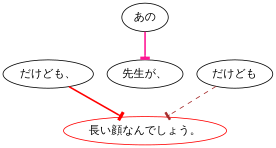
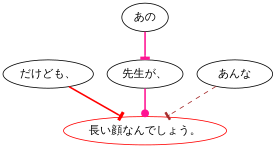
(235, 74) -> (235, 74)
none -> (145, 99)
